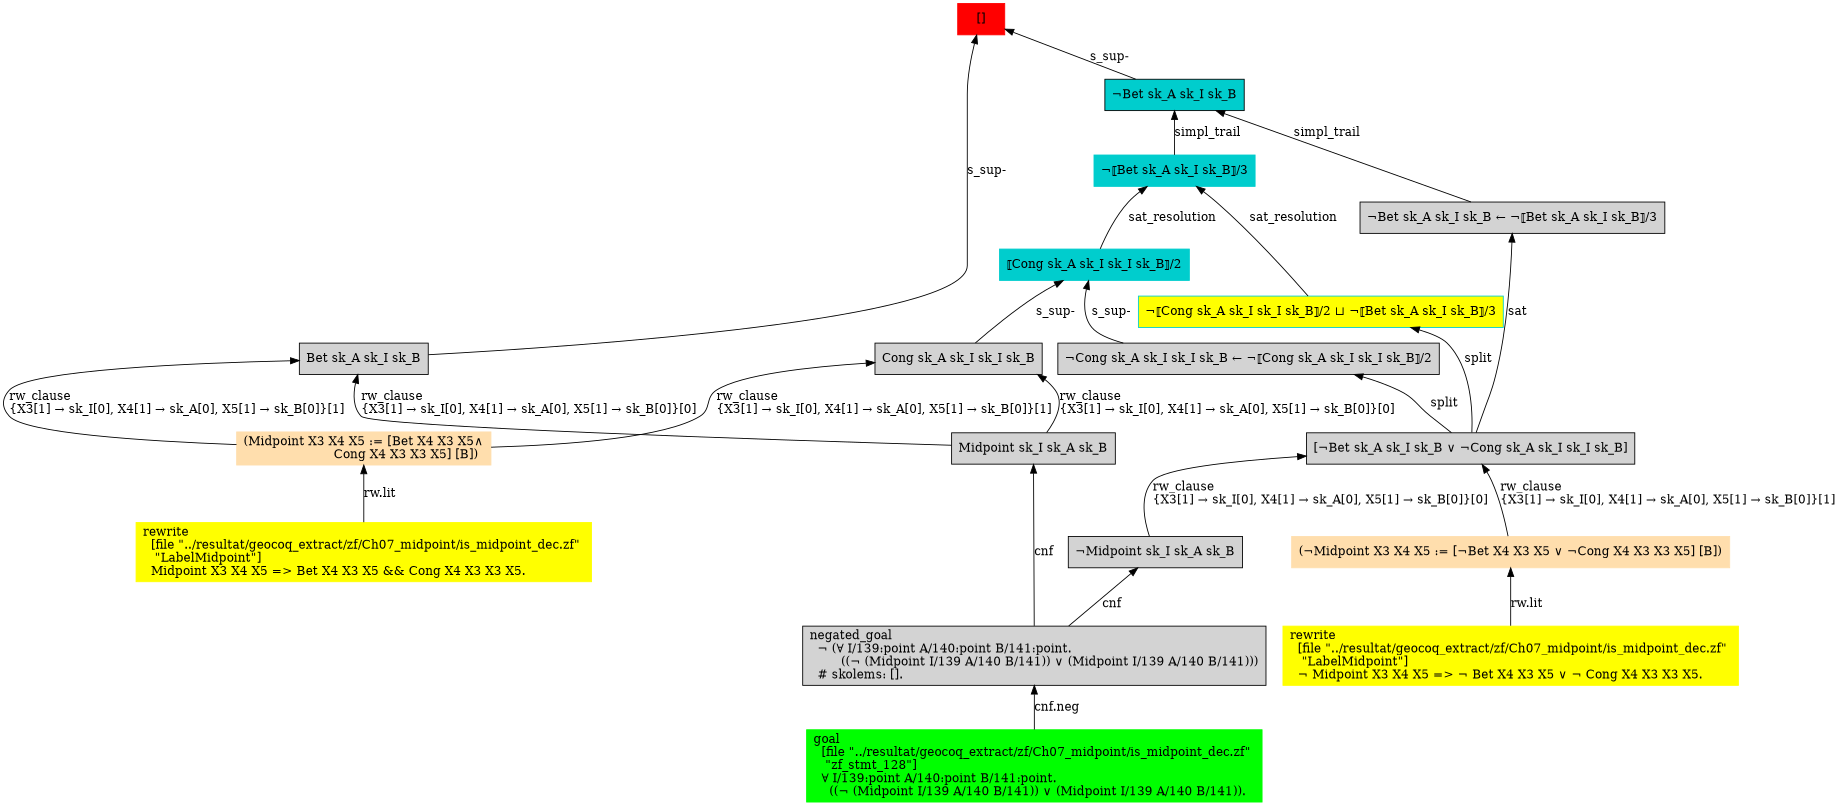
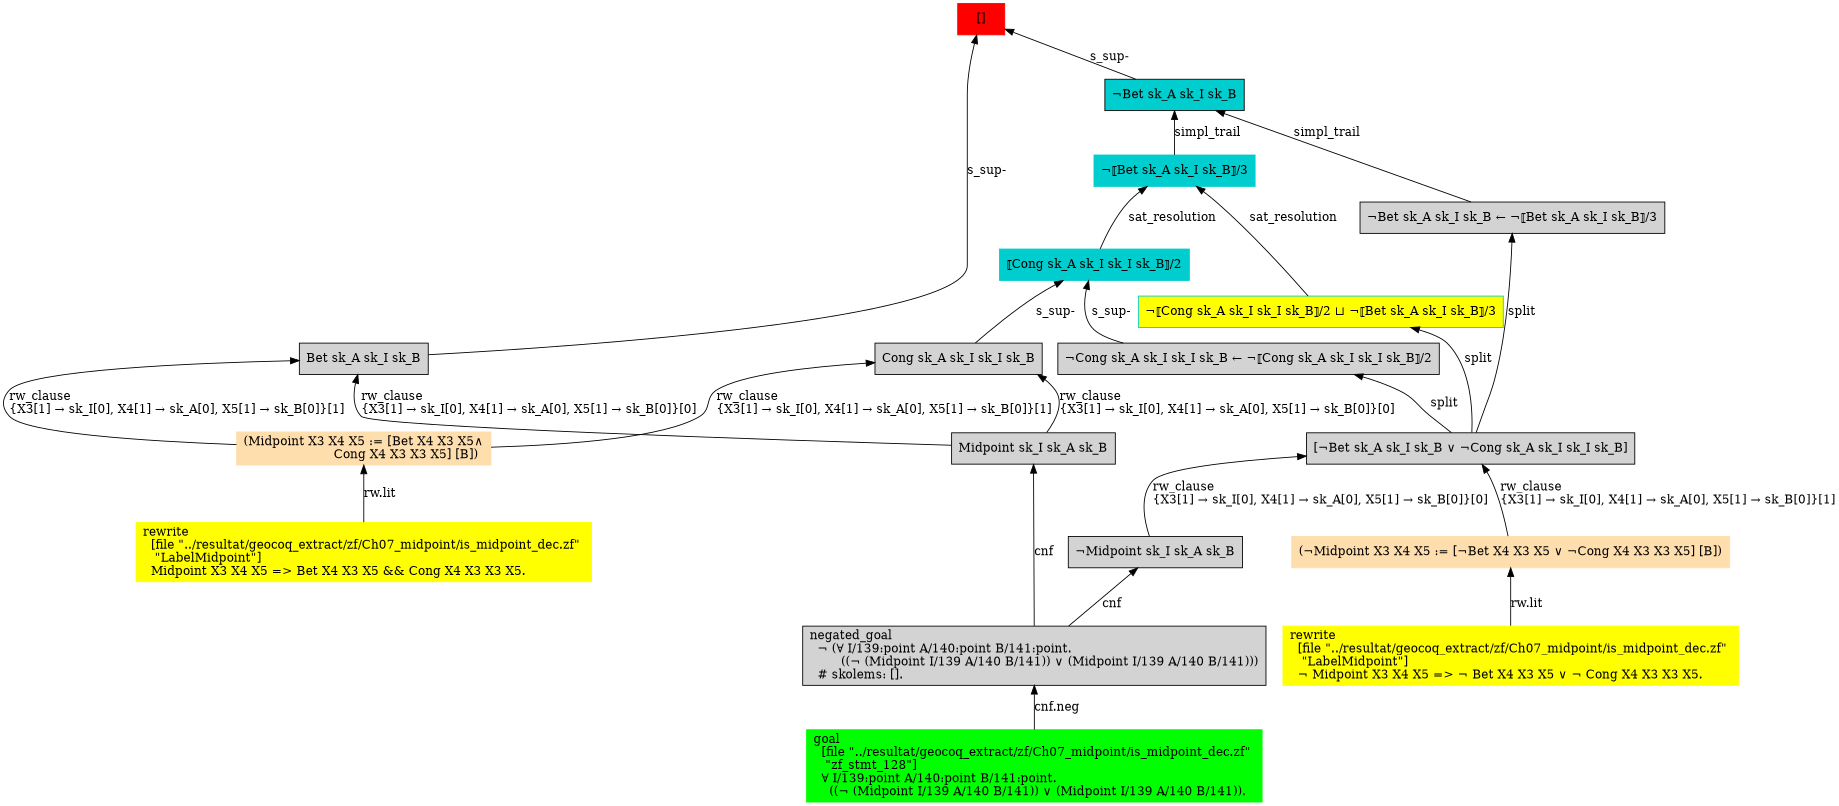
(1518, 312) -> (1522, 312)
